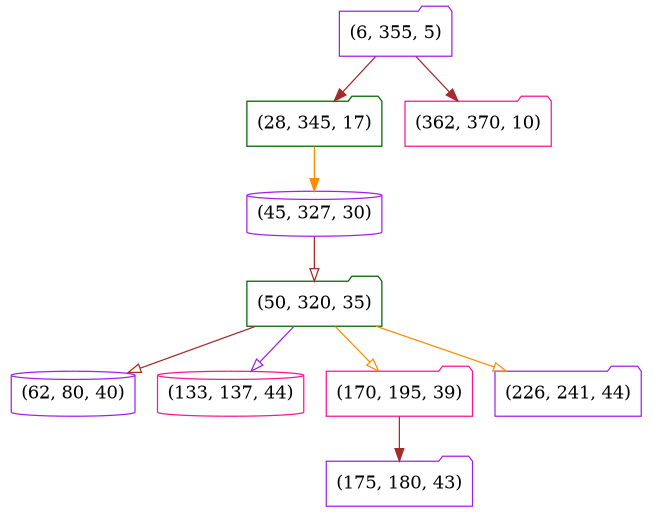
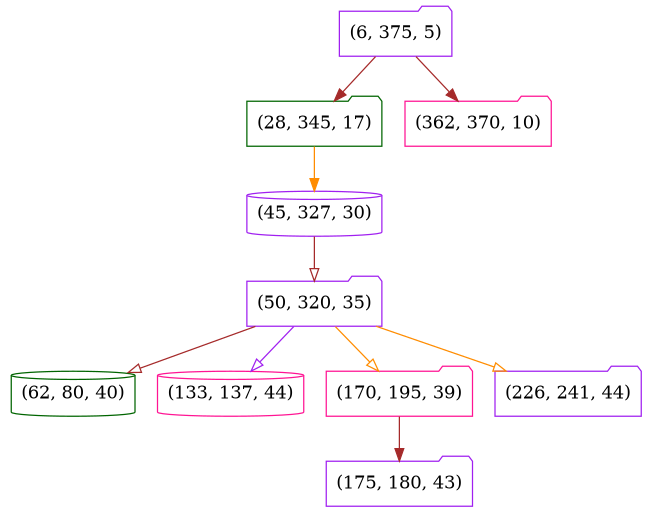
(396, 34) -> (396, 34)
(314, 304) -> (314, 304)
(73, 394) -> (73, 394)
